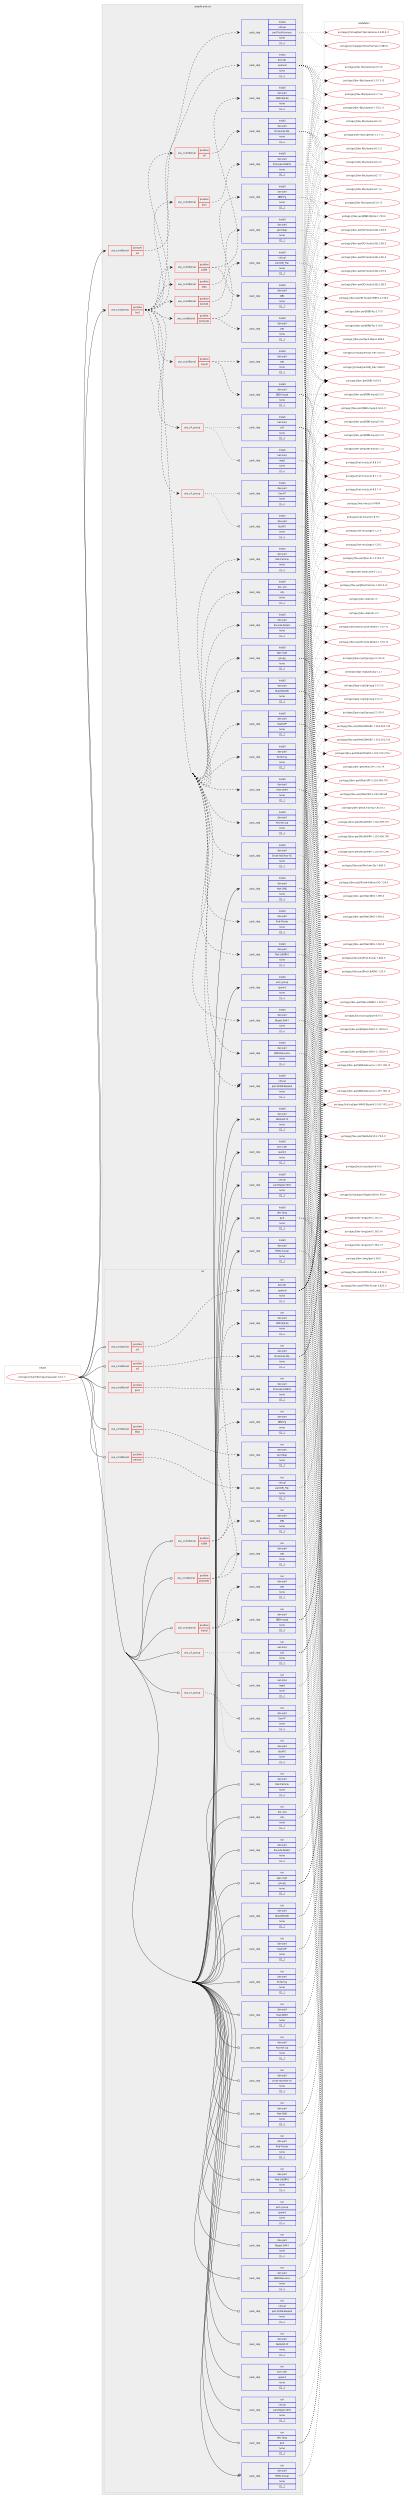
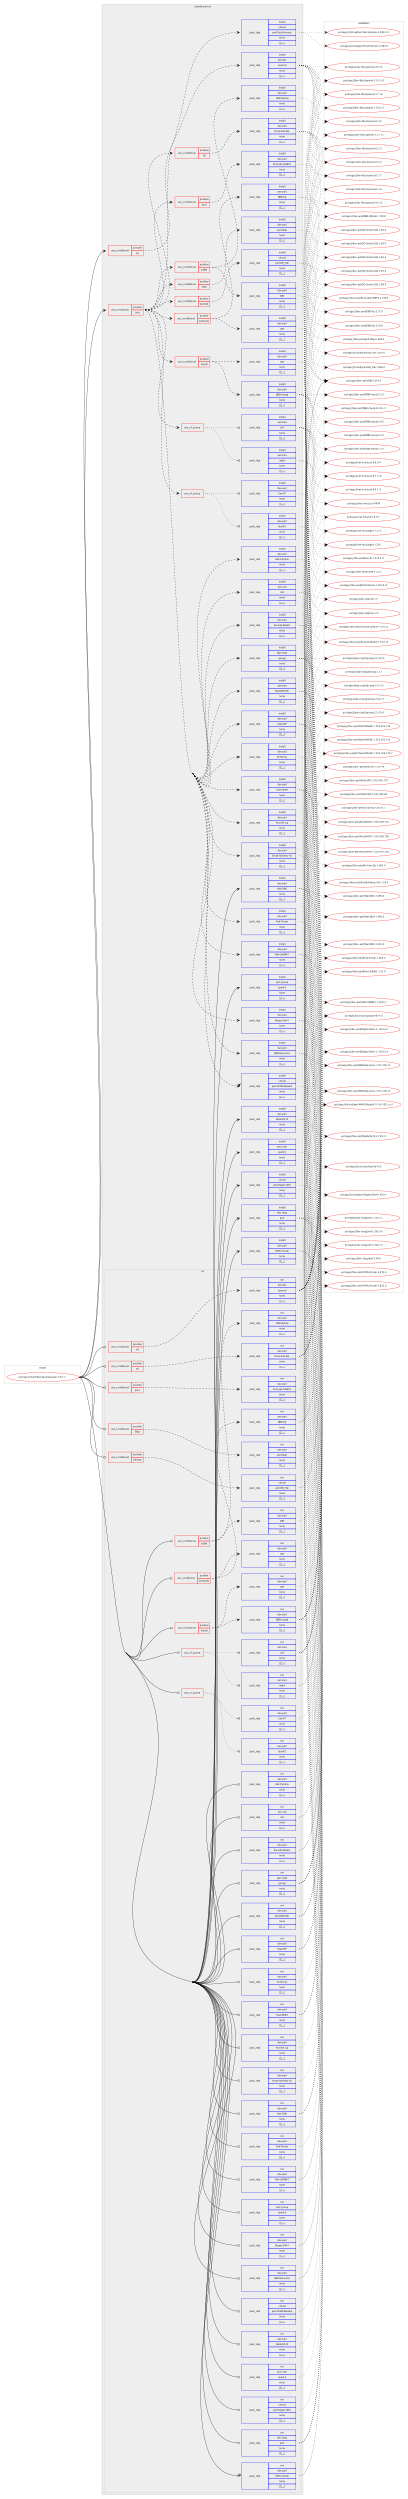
(364, 699) -> (364, 699)
(364, 753) -> (364, 753)
